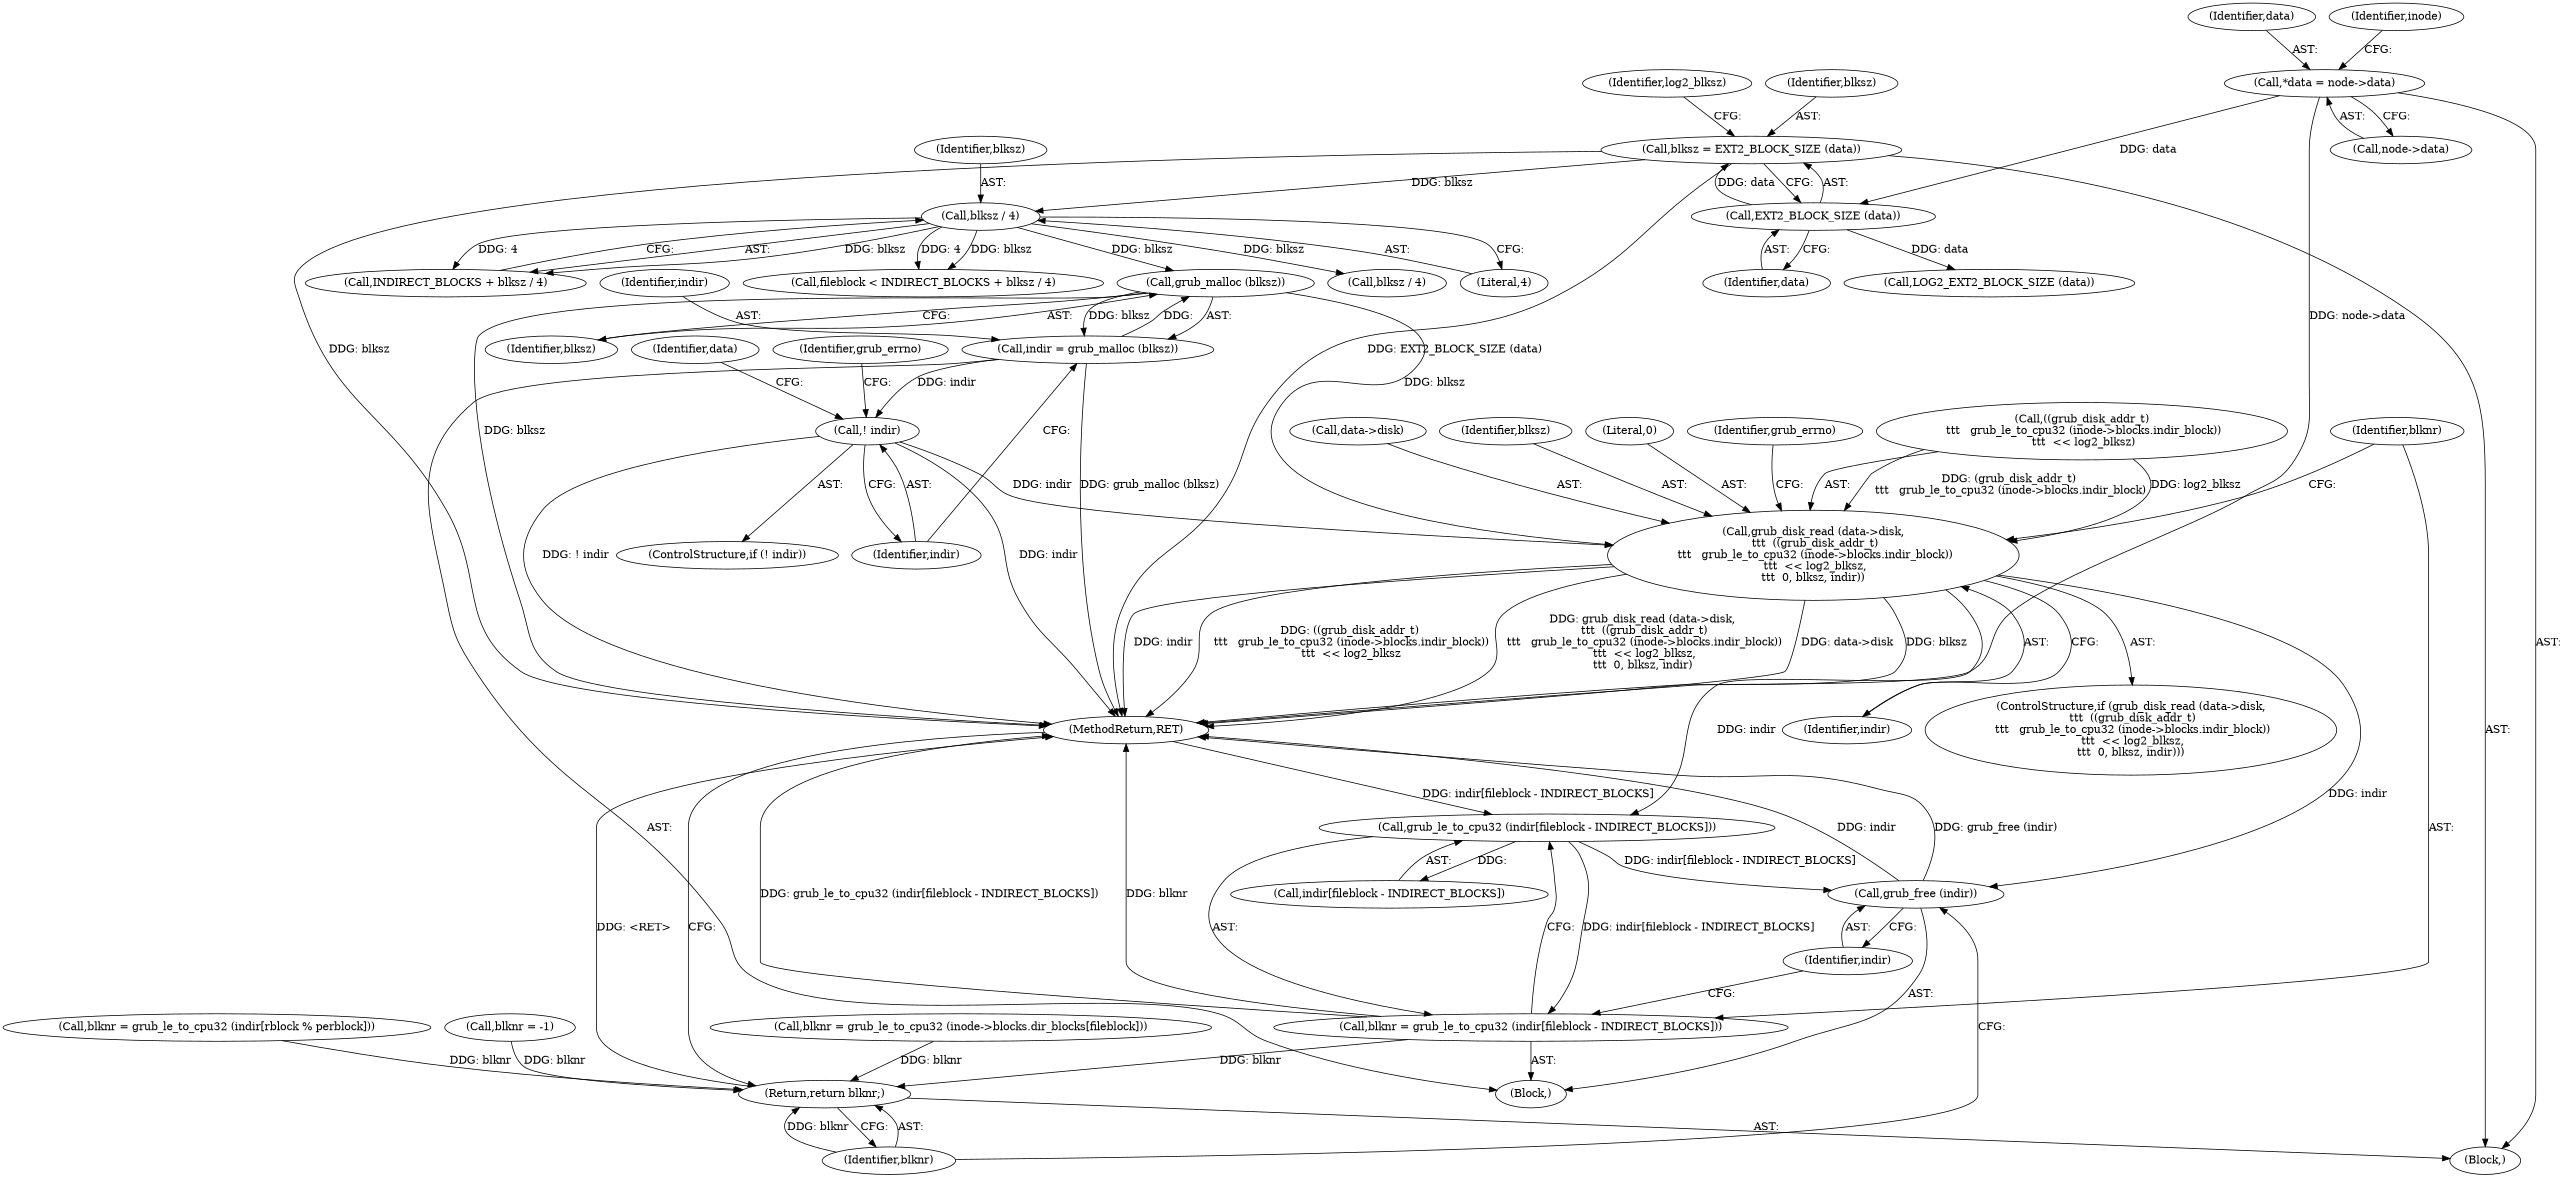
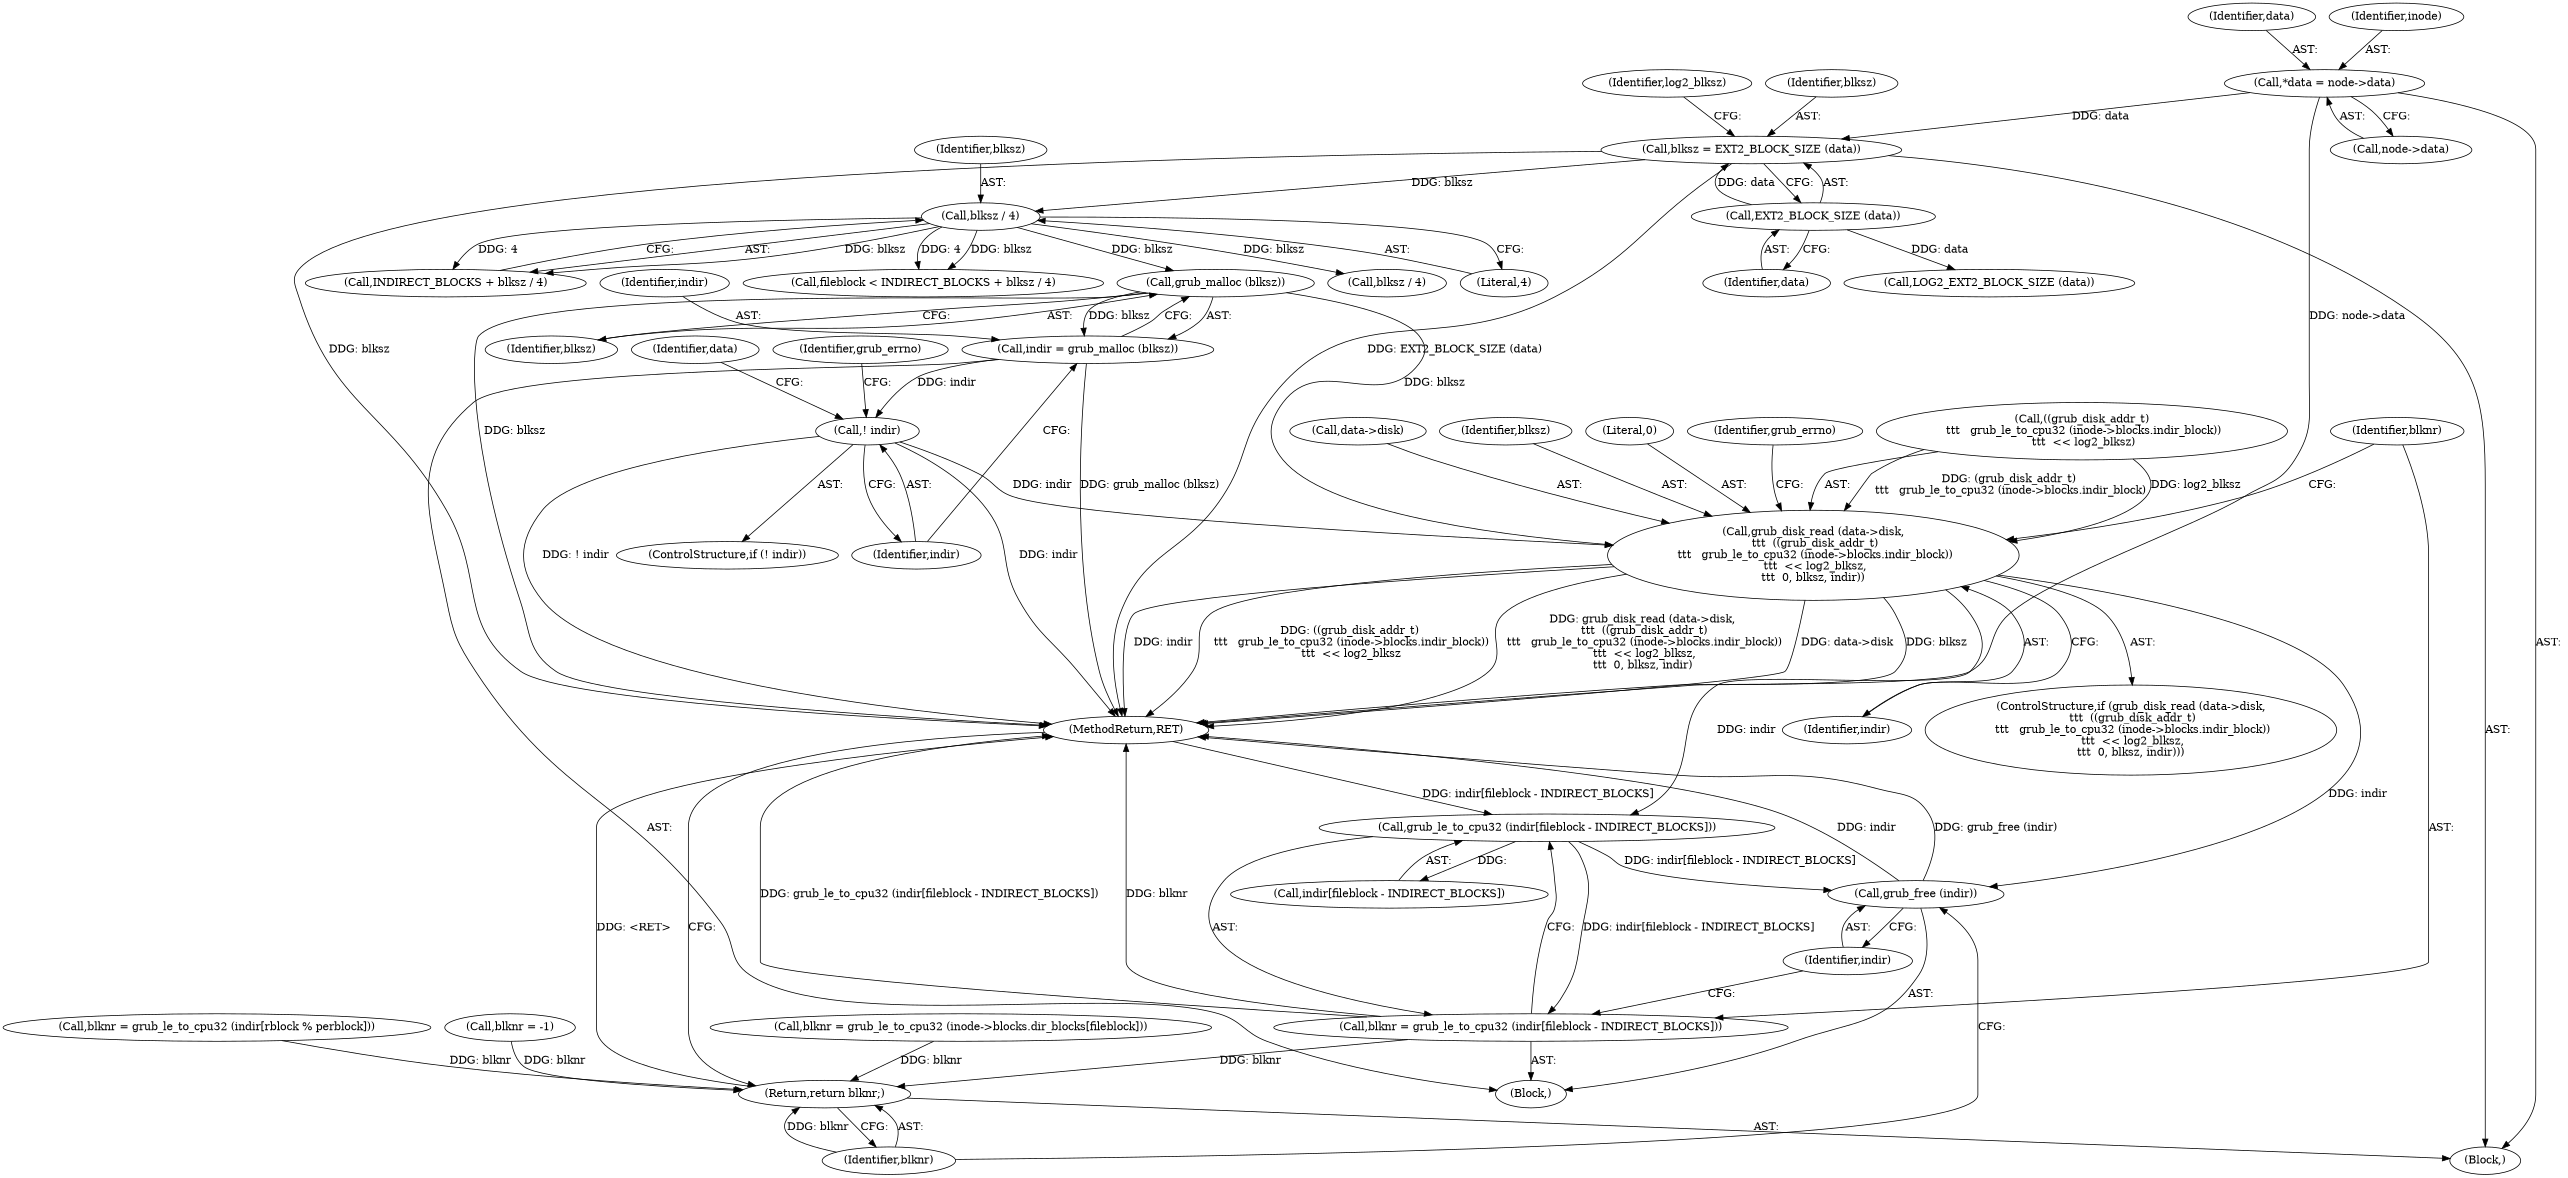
(2380, 50) -> (2380, 50)
(2074, 149) -> (2050, 115)
(1180, 316) -> (1180, 316)
